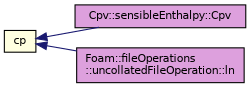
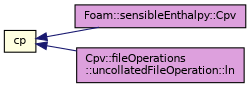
(160, 16) -> (160, 16)
(160, 65) -> (160, 65)
